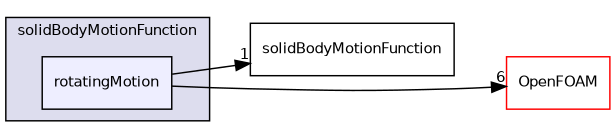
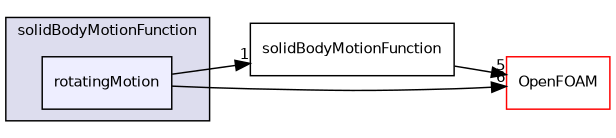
none -> (473, 69)
